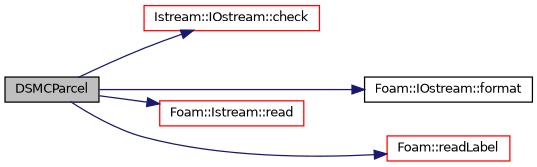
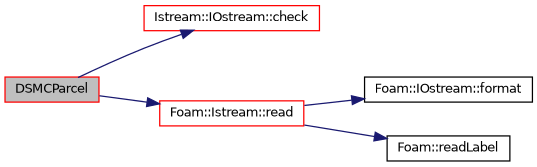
(52, 90) -> (52, 90)
(226, 90) -> (328, 103)
(448, 148) -> (448, 148)
(217, 151) -> (339, 131)
